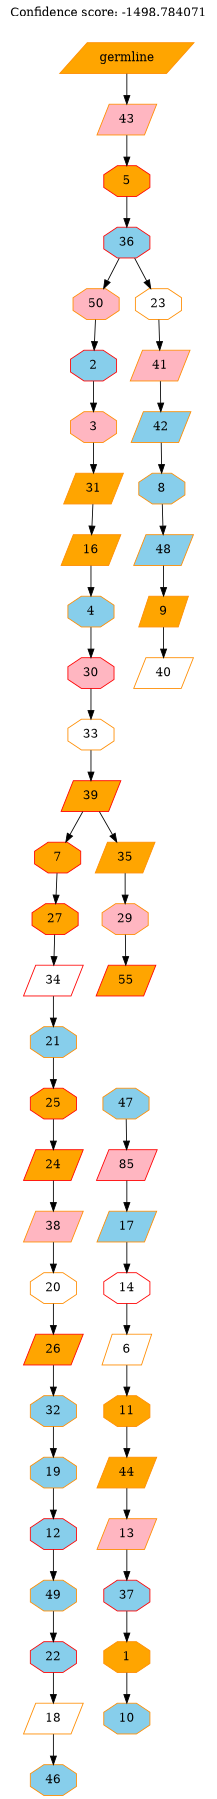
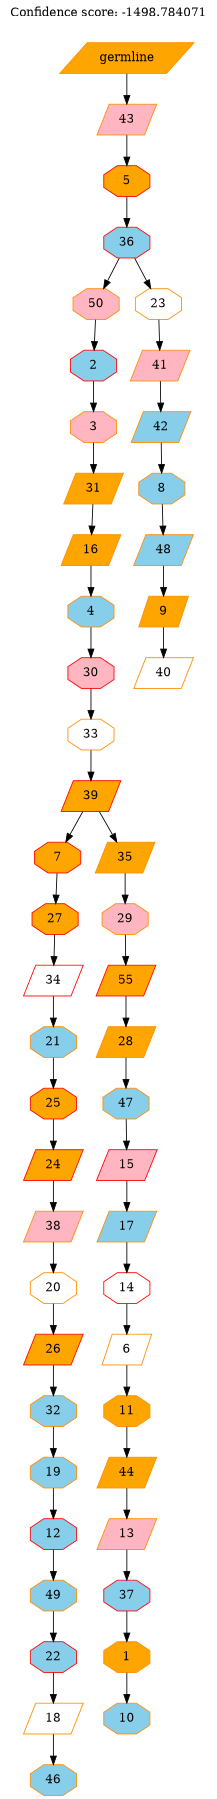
none -> (126, 1042)
(127, 1165) -> (127, 1165)
